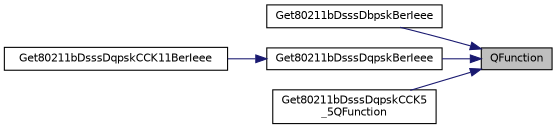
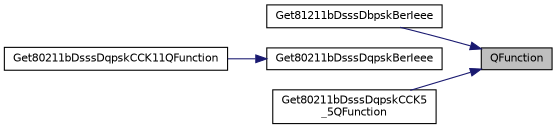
(354, 16) -> (354, 16)
(116, 59) -> (116, 59)
(456, 59) -> none
